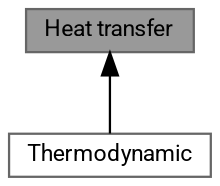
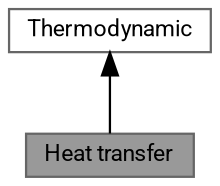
(110, 105) -> (110, 105)
